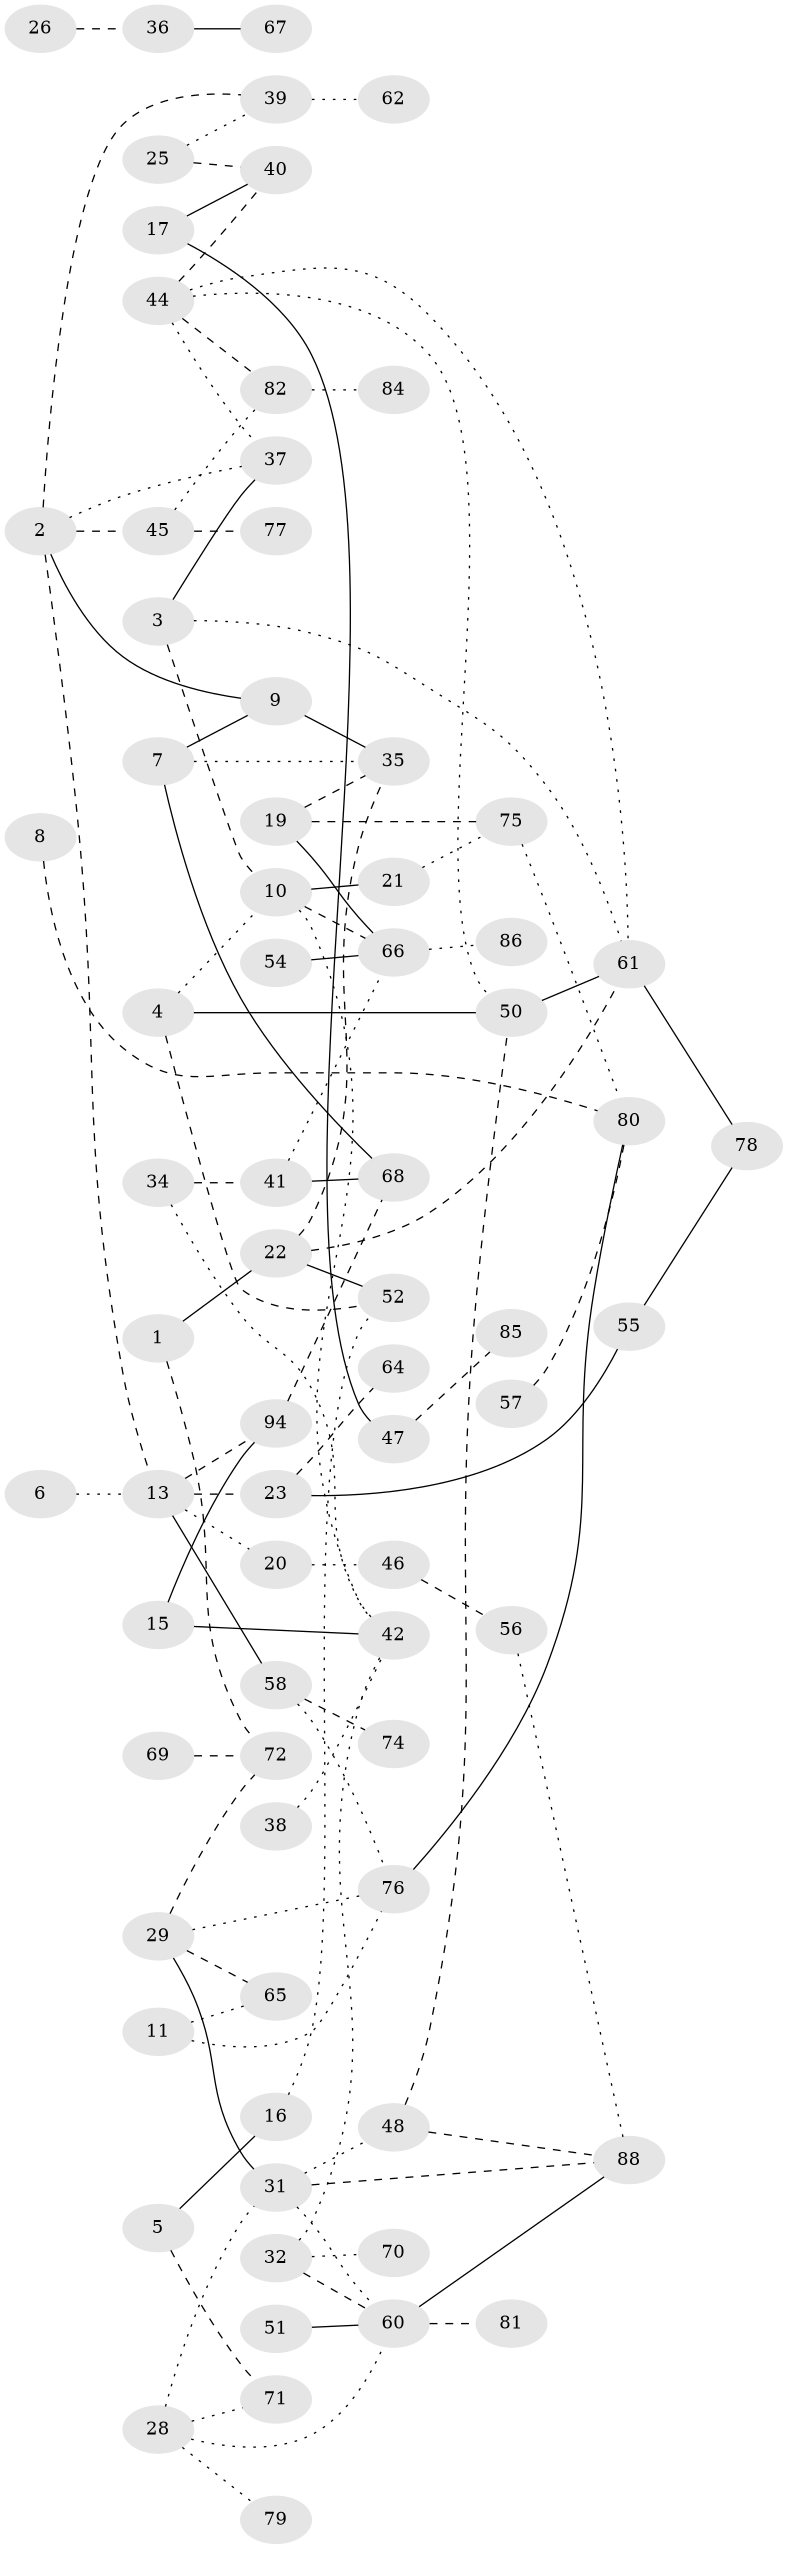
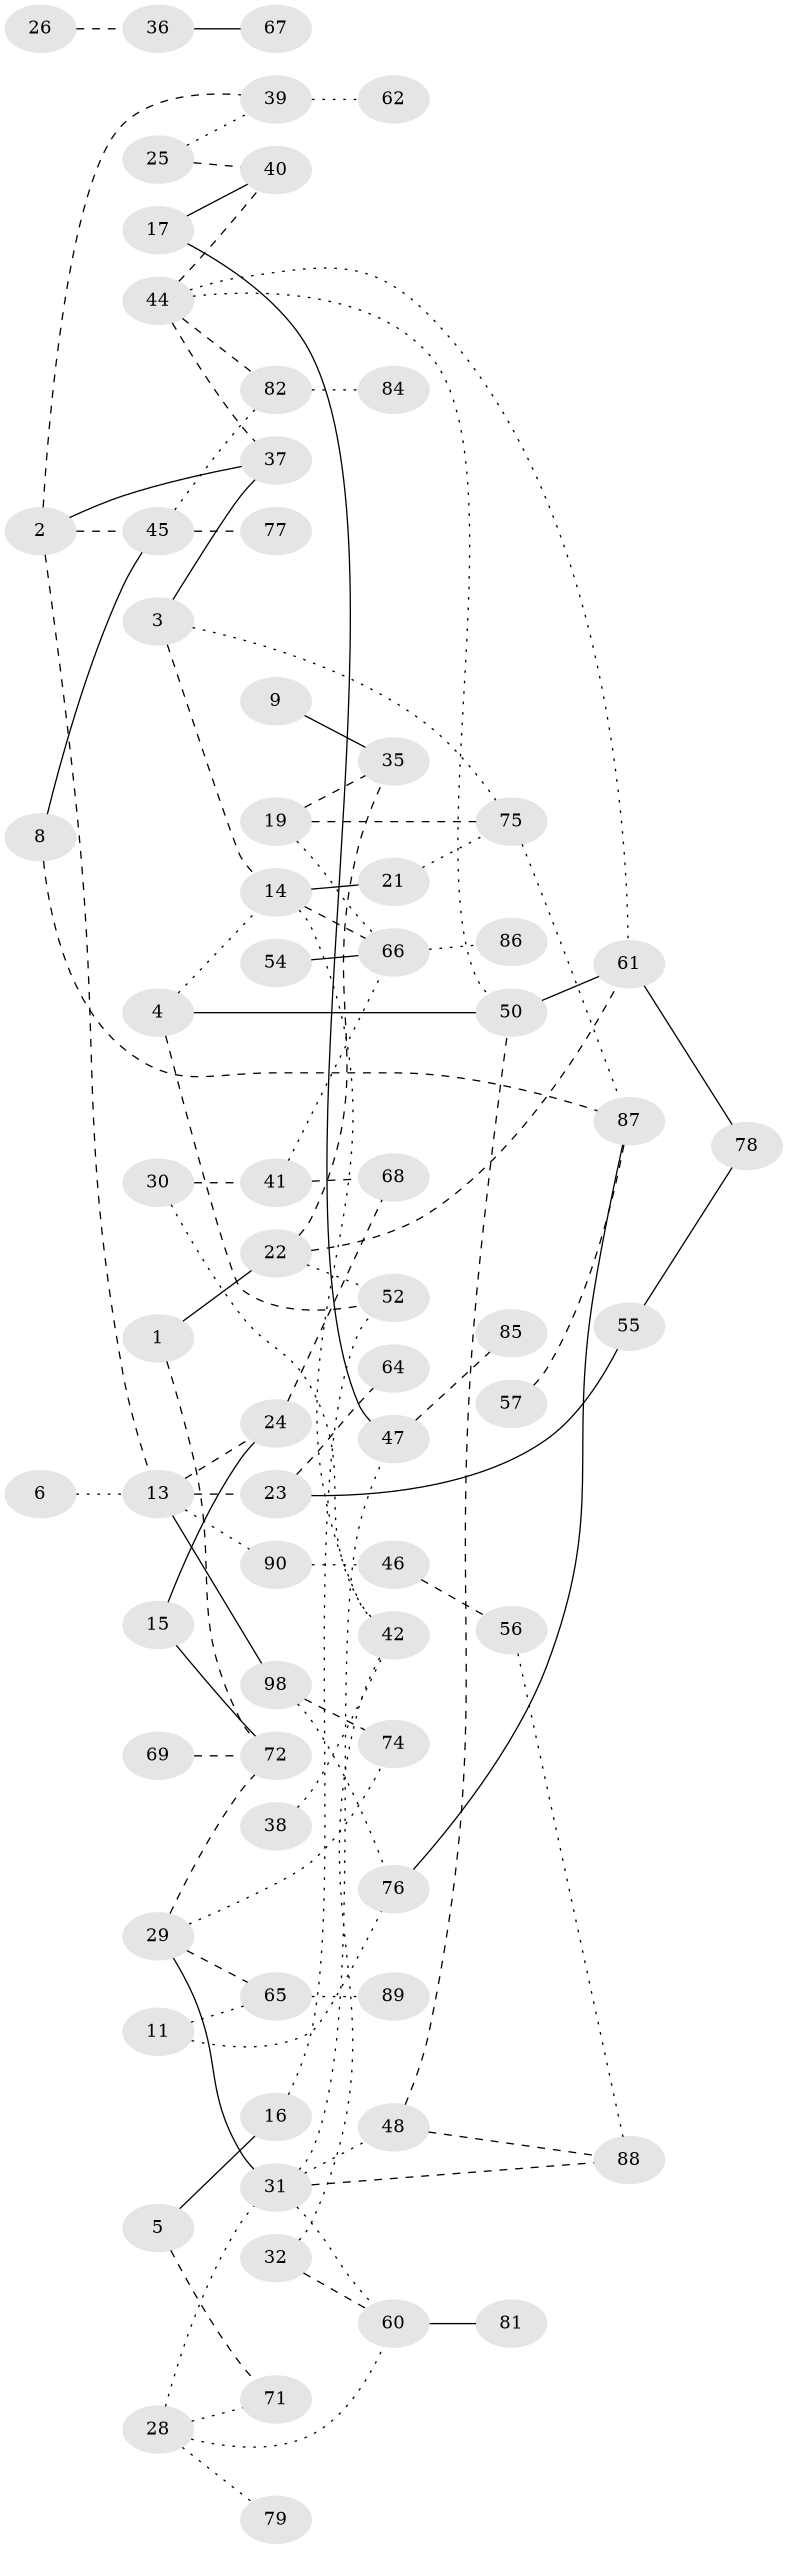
(211, 384) -> (211, 384)
(154, 487) -> (154, 487)
(123, 657) -> none
none -> (86, 680)
(450, 701) -> (362, 685)
(158, 761) -> none
(328, 877) -> (328, 877)
(276, 892) -> (276, 892)
(629, 1121) -> (629, 1121)
(335, 1180) -> (335, 1180)
(158, 1183) -> (158, 1183)
(324, 1271) -> (324, 1271)
(276, 1423) -> (276, 1423)
(276, 1565) -> (276, 1565)
(276, 1630) -> (215, 1691)
(276, 1685) -> (276, 1685)
none -> (346, 1709)
(276, 1913) -> (304, 1867)
none -> (394, 1997)
(512, 2242) -> none
(394, 2253) -> none
(453, 2324) -> (453, 2324)
(276, 2329) -> none
